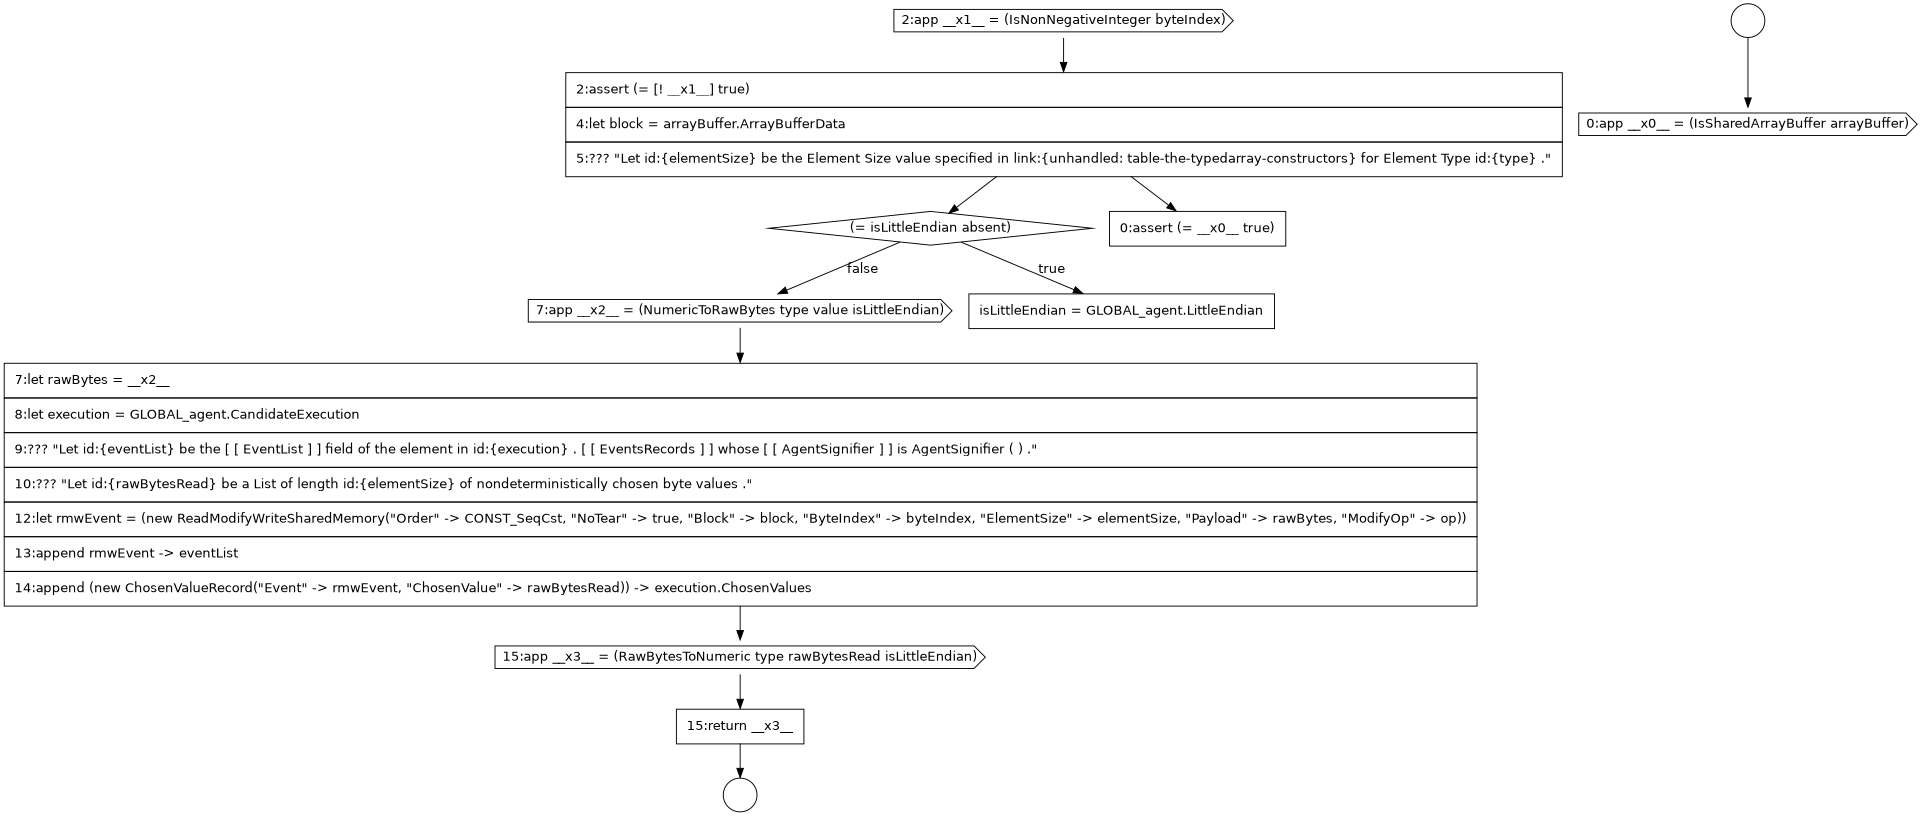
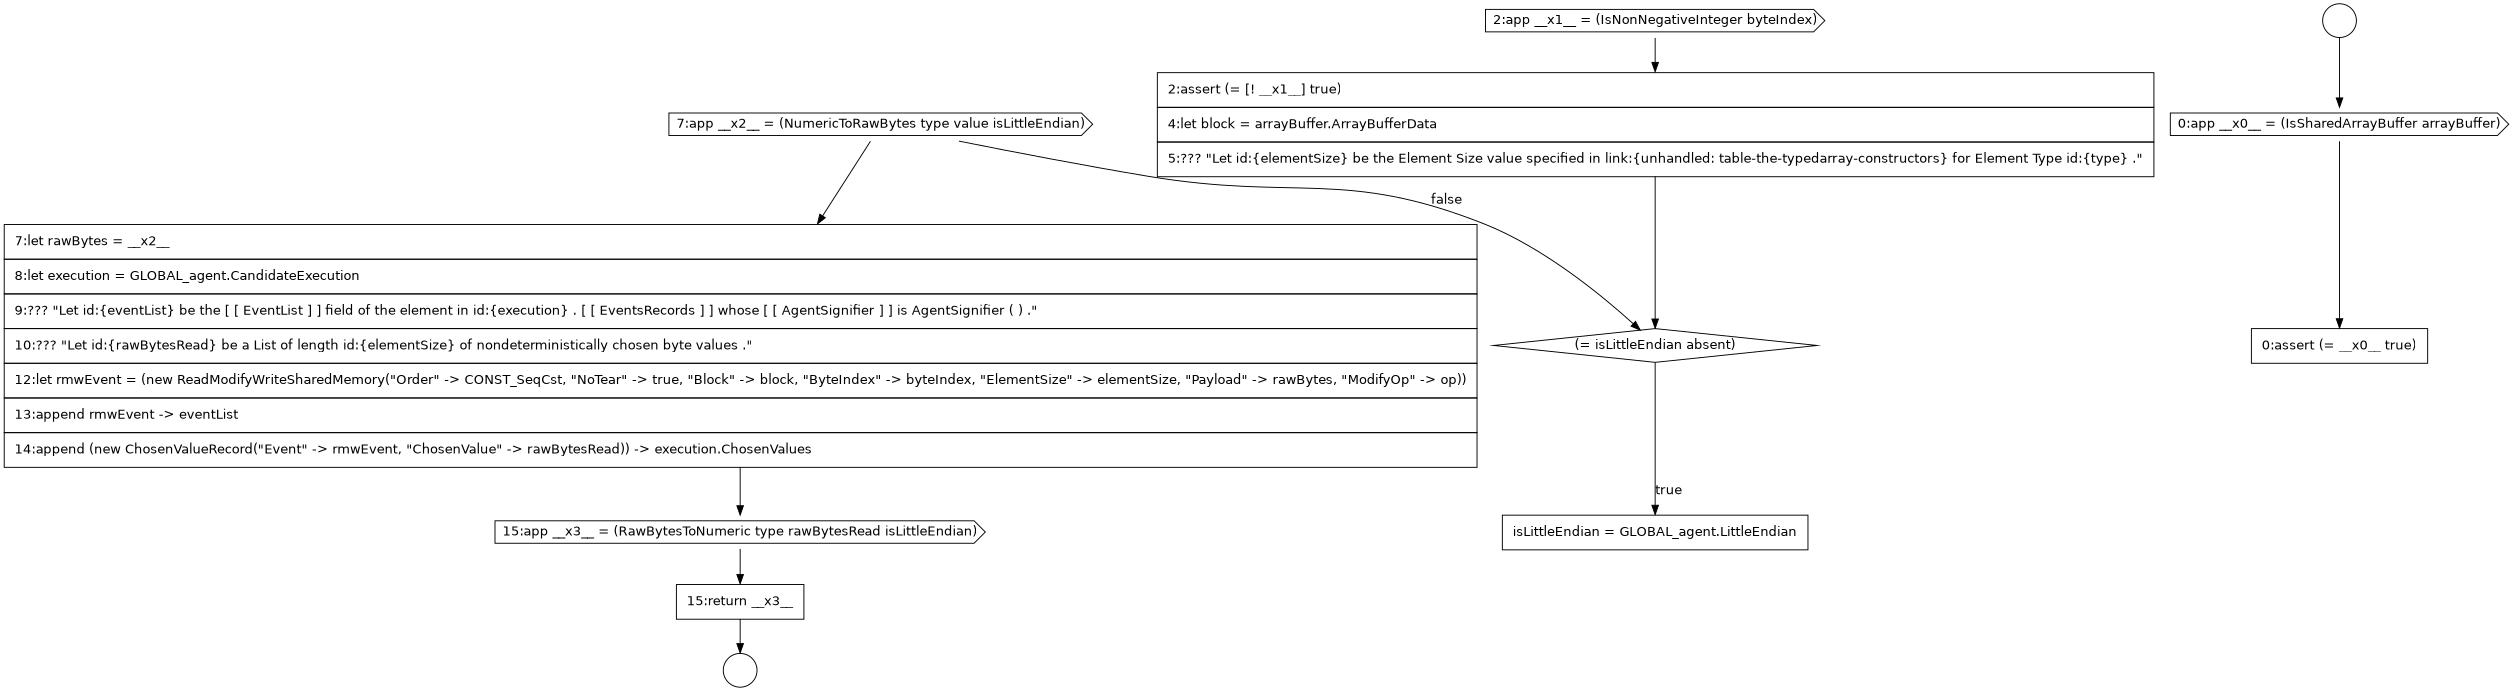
(1150, 191) -> (2340, 230)
(843, 266) -> (1312, 188)
